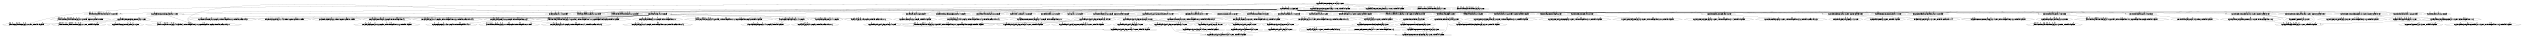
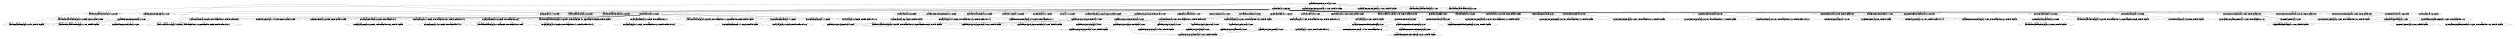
(988, 14) -> (980, 14)
none -> (1270, 30)
